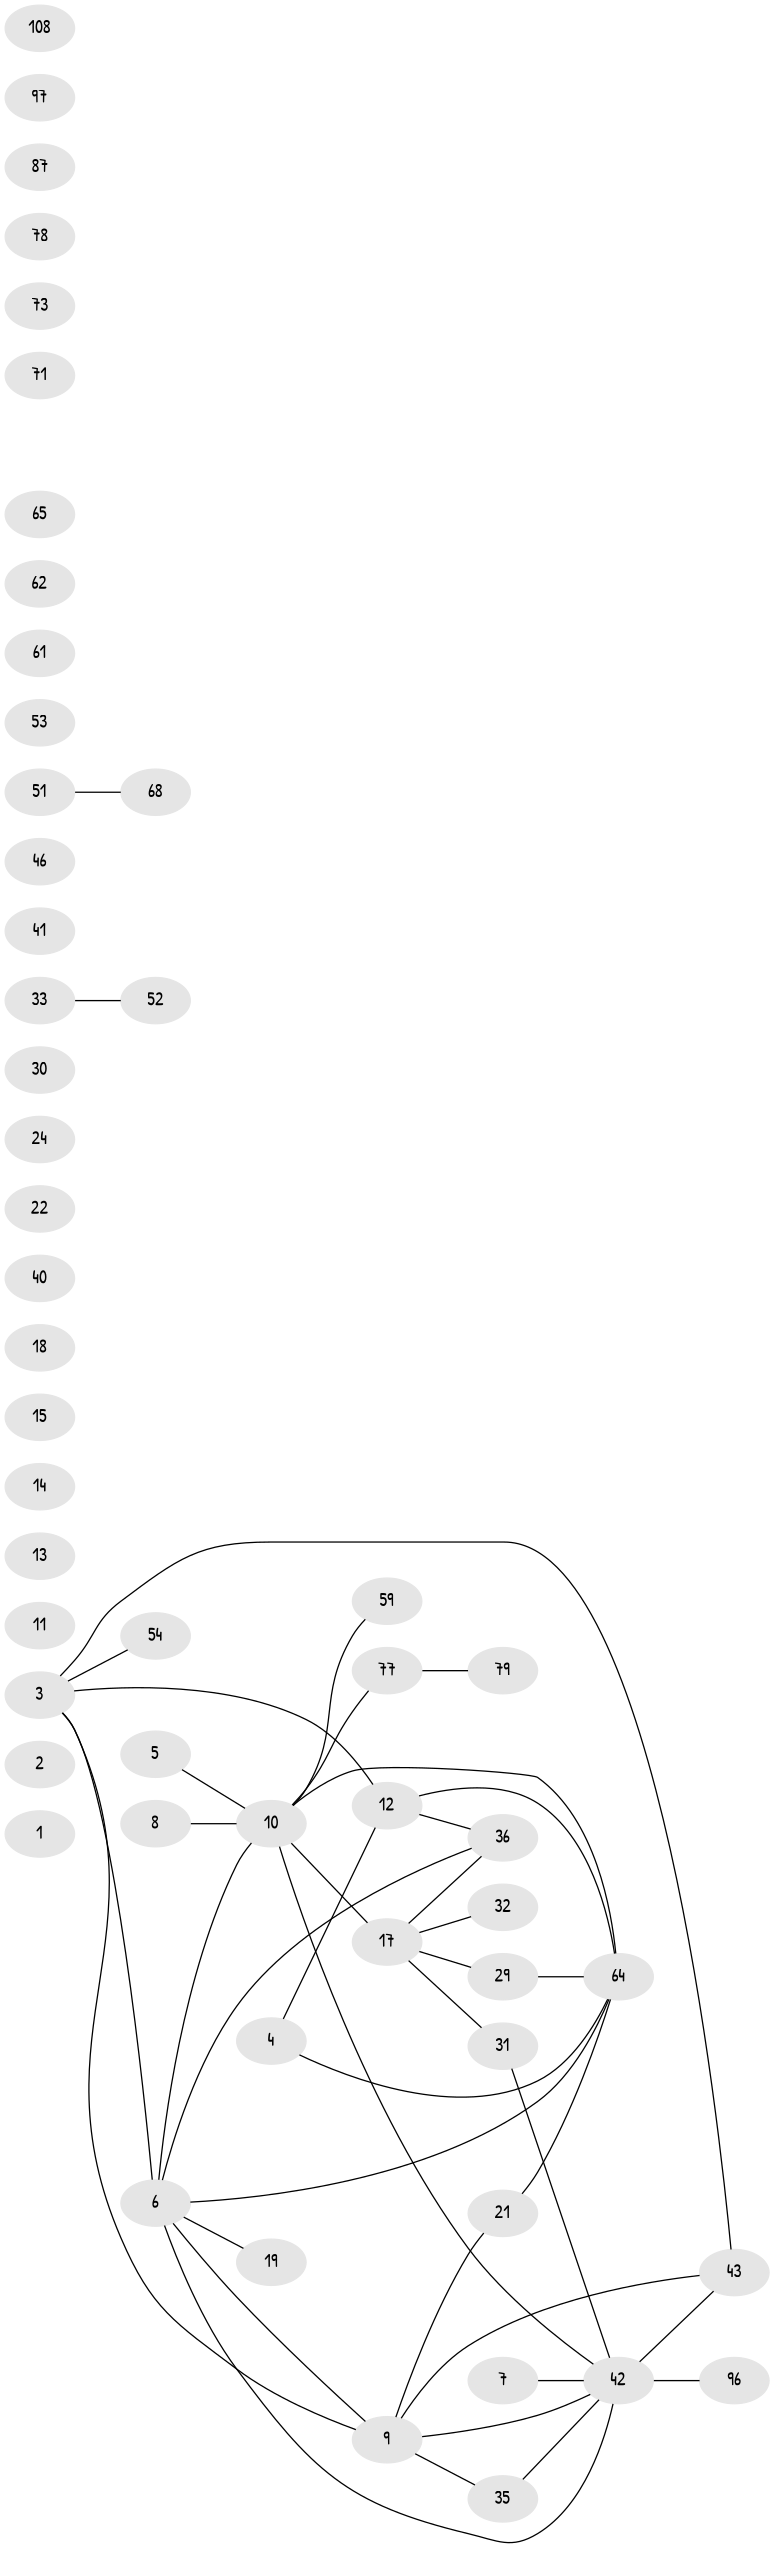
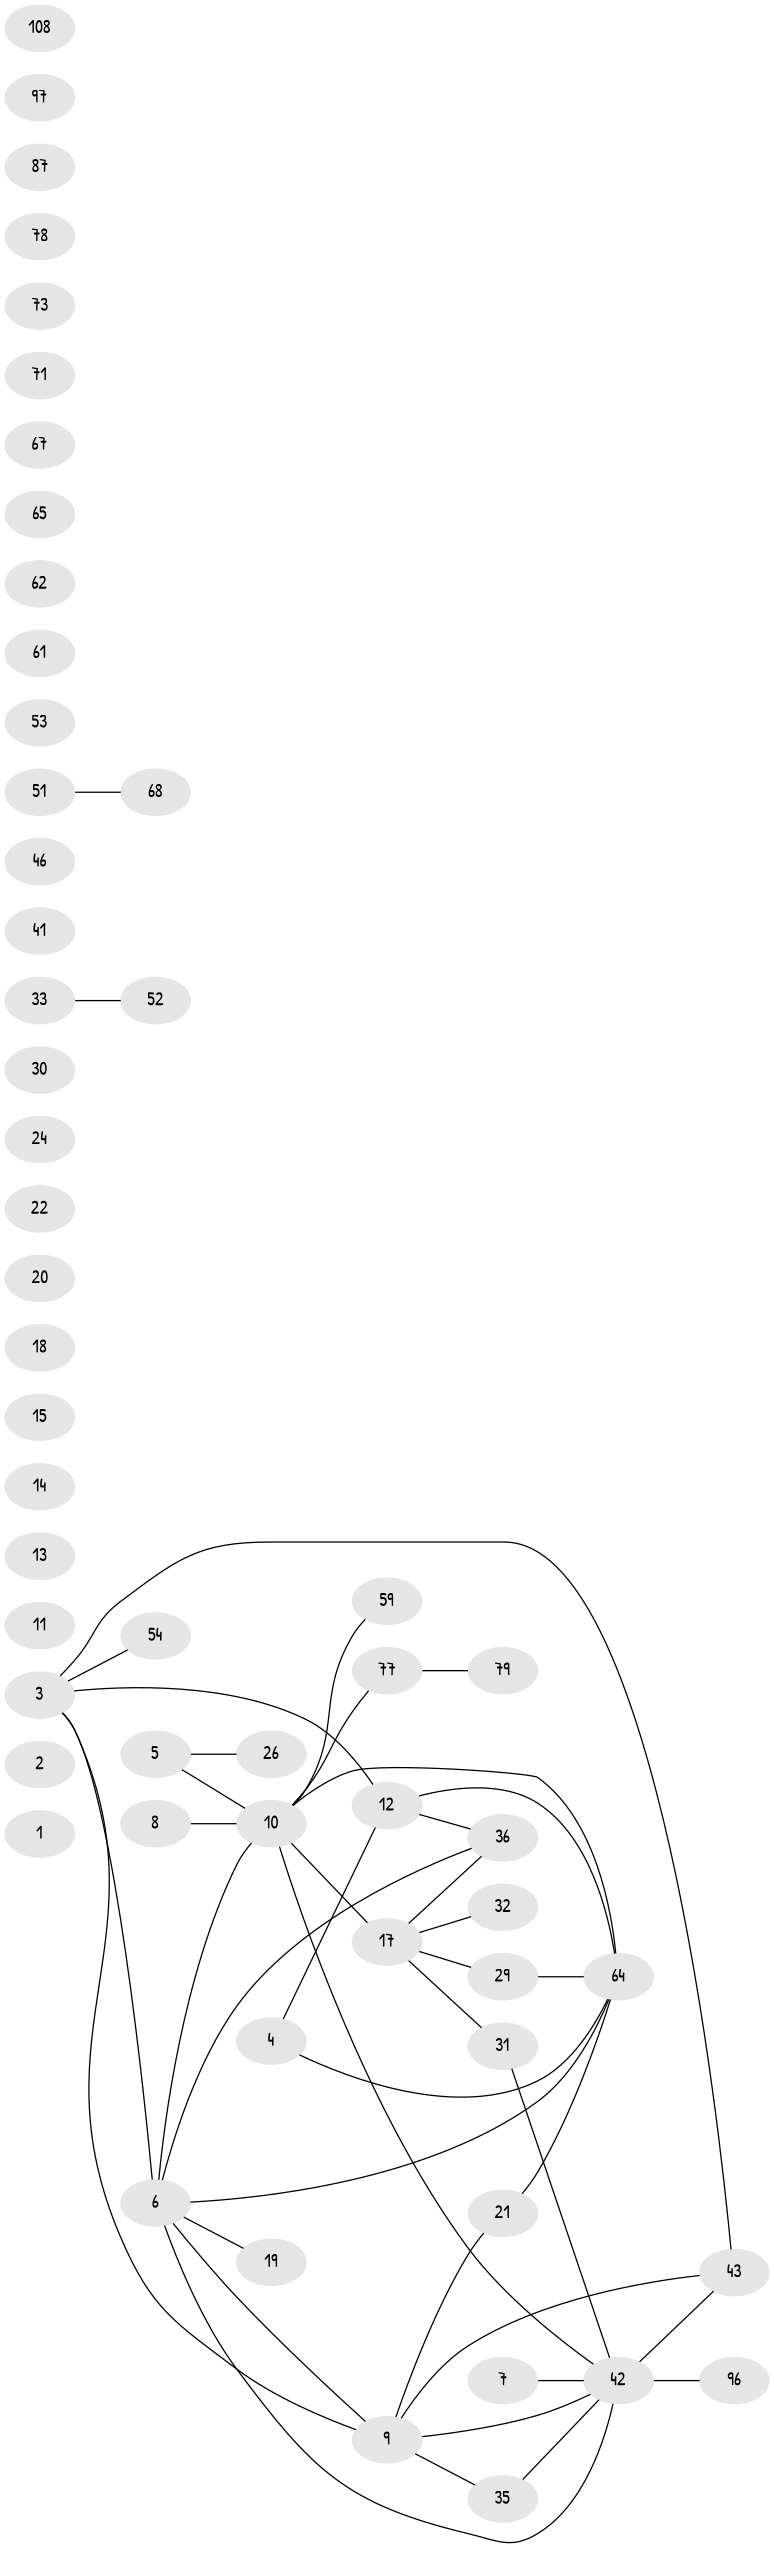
none -> (40, 445)
(40, 1278) -> (40, 1278)
none -> (271, 1754)
